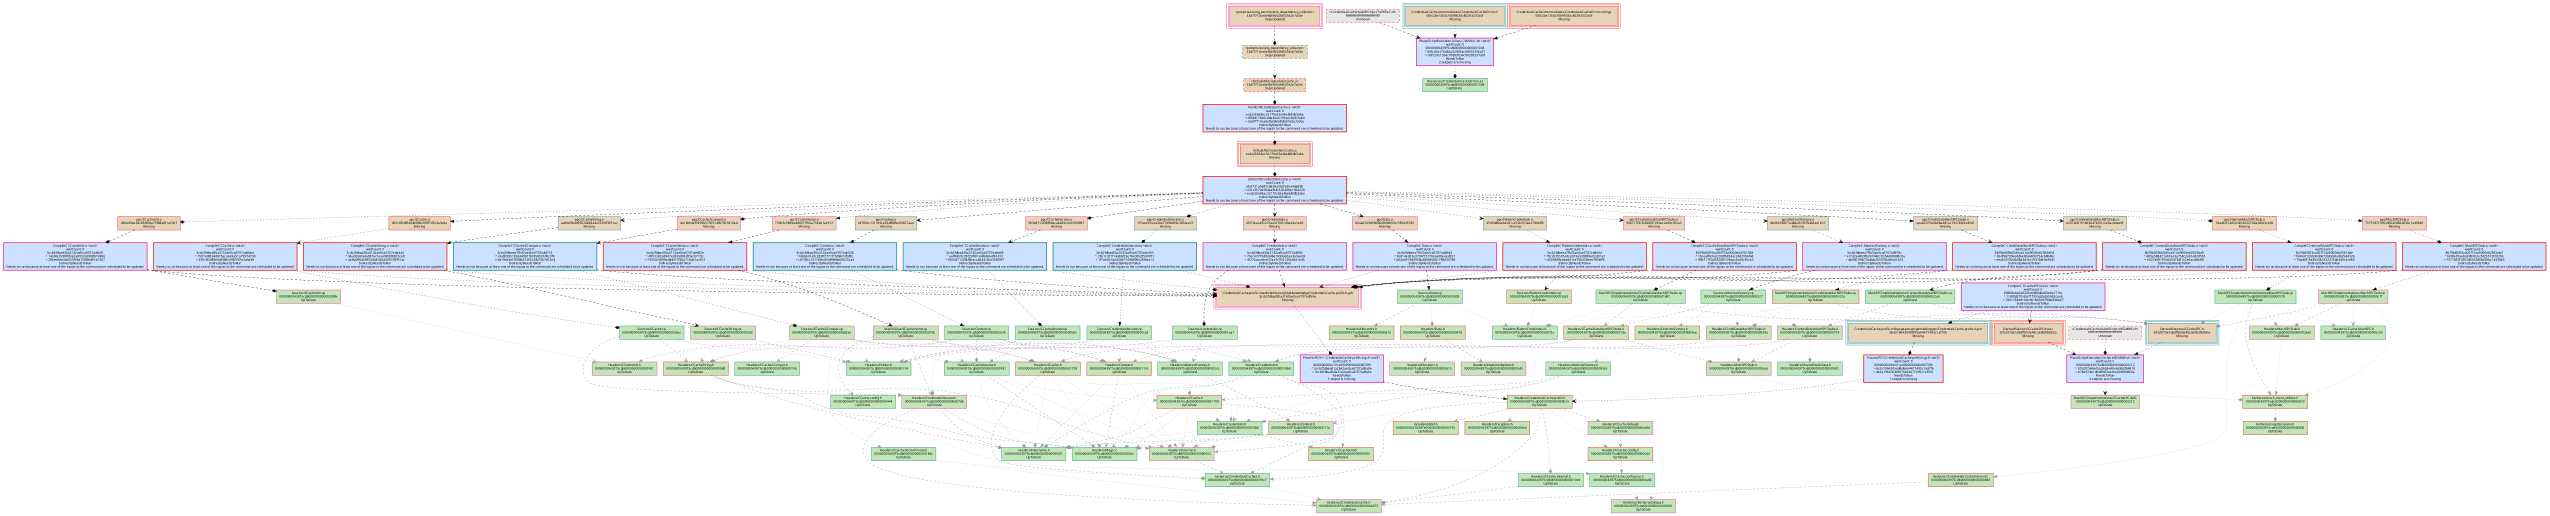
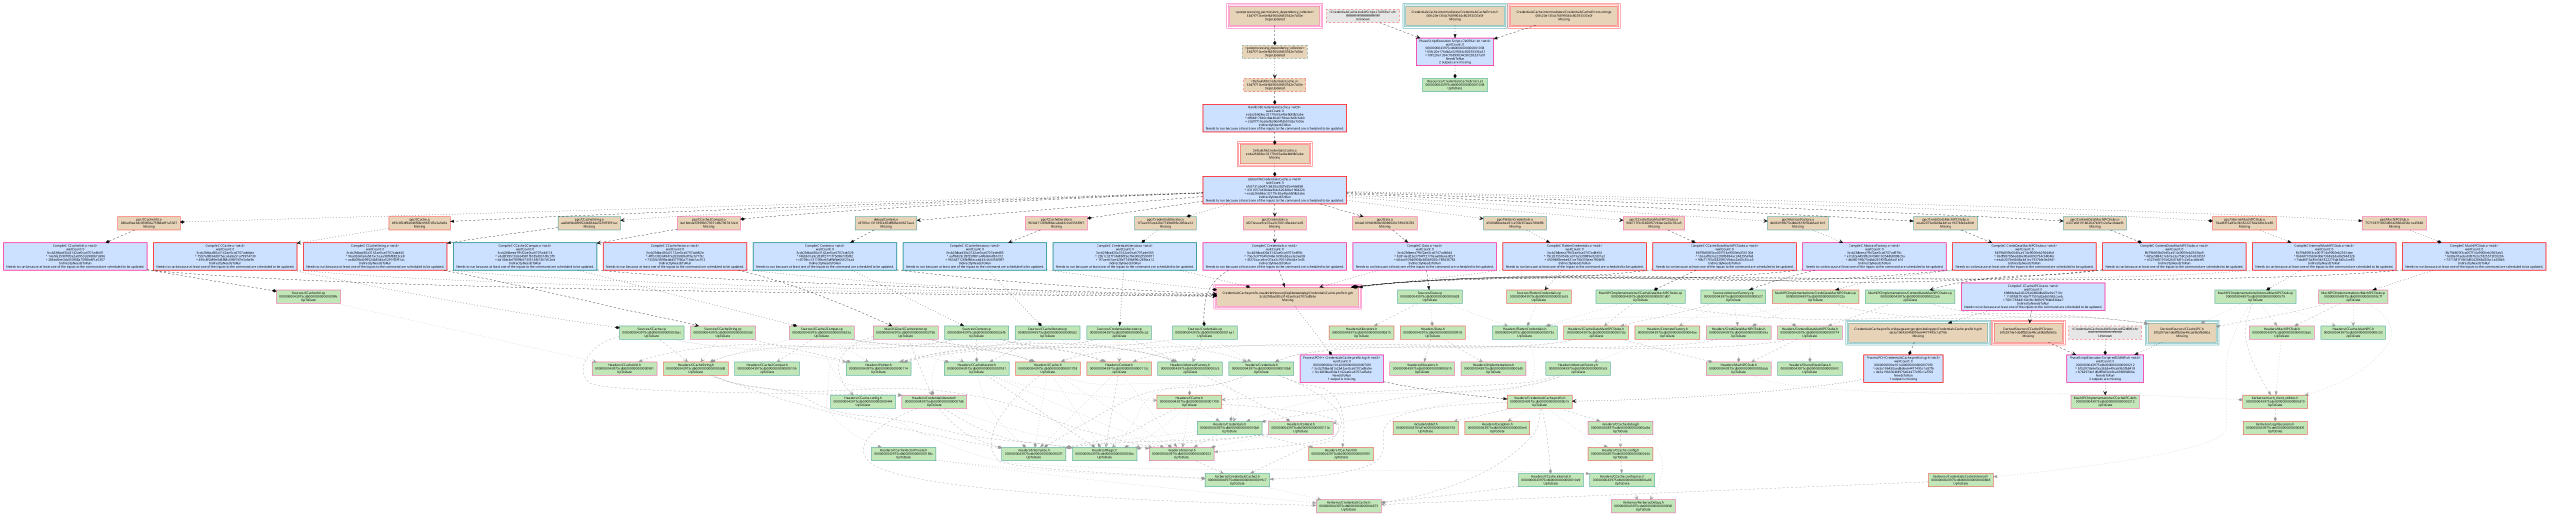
(804, 223) -> none
(886, 223) -> (886, 223)
